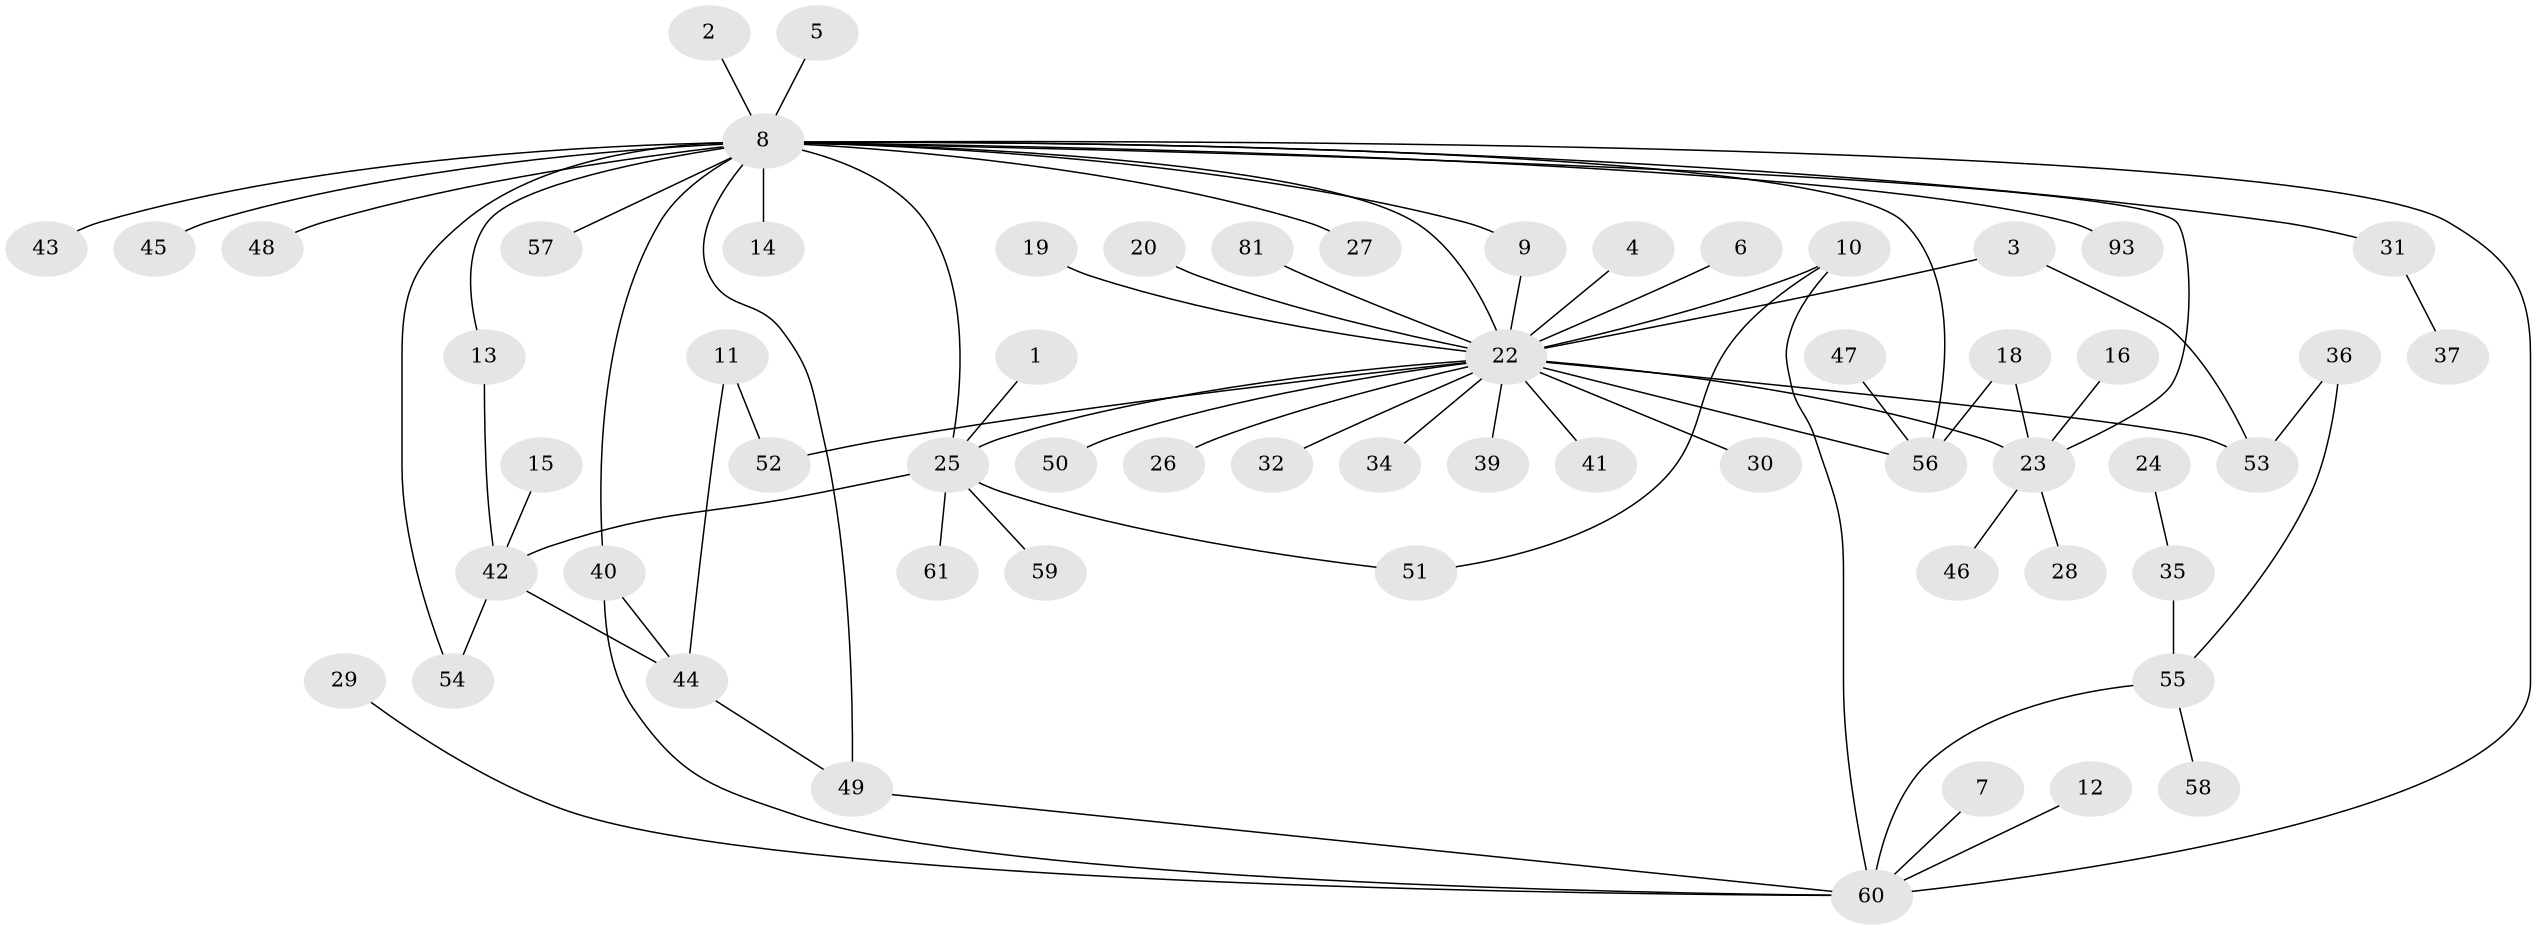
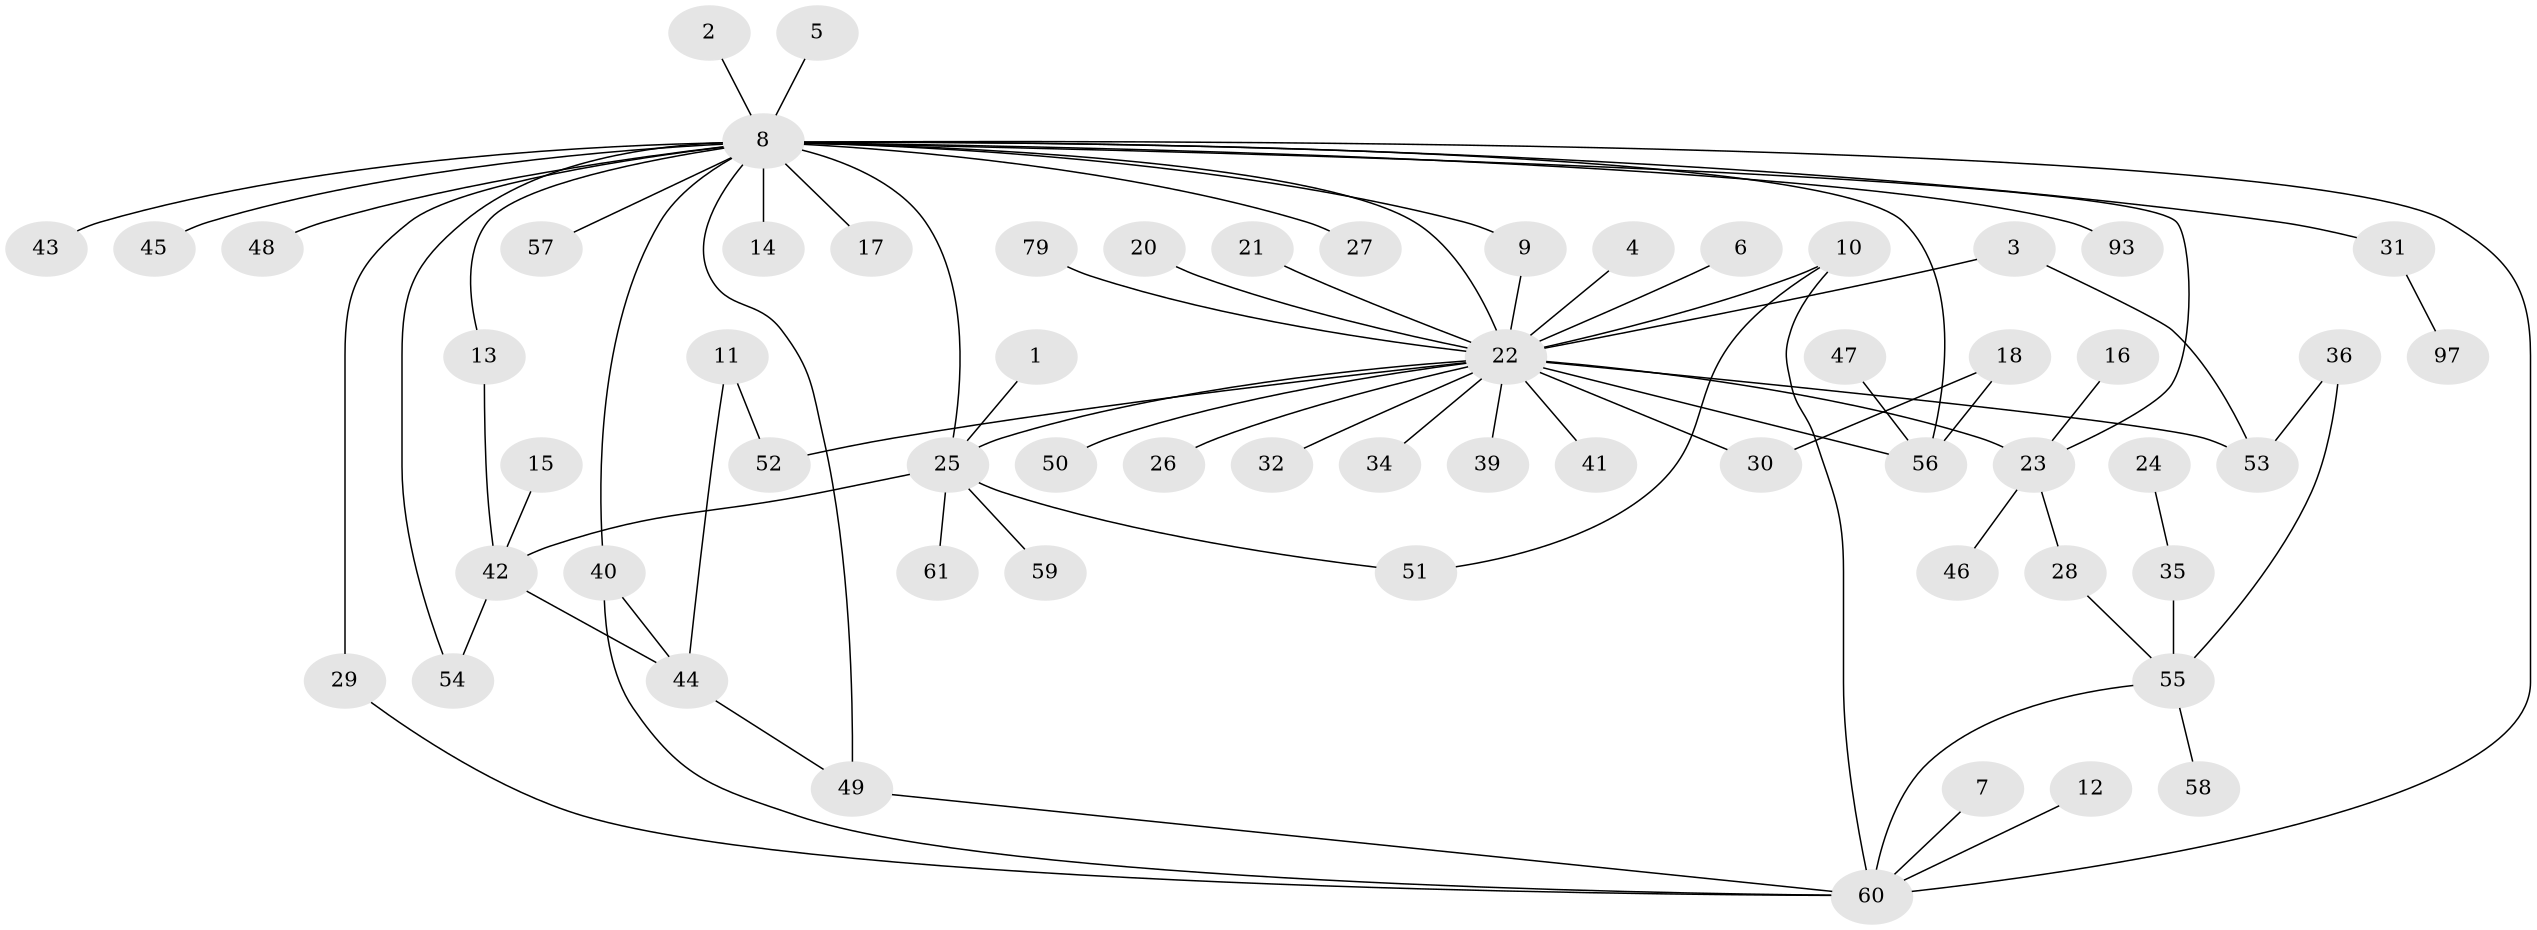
none -> (872, 249)
(1036, 249) -> (1036, 249)
(1252, 249) -> (1252, 249)
none -> (365, 268)
(2448, 357) -> (2448, 357)
(2020, 401) -> (1867, 419)
none -> (2119, 627)
